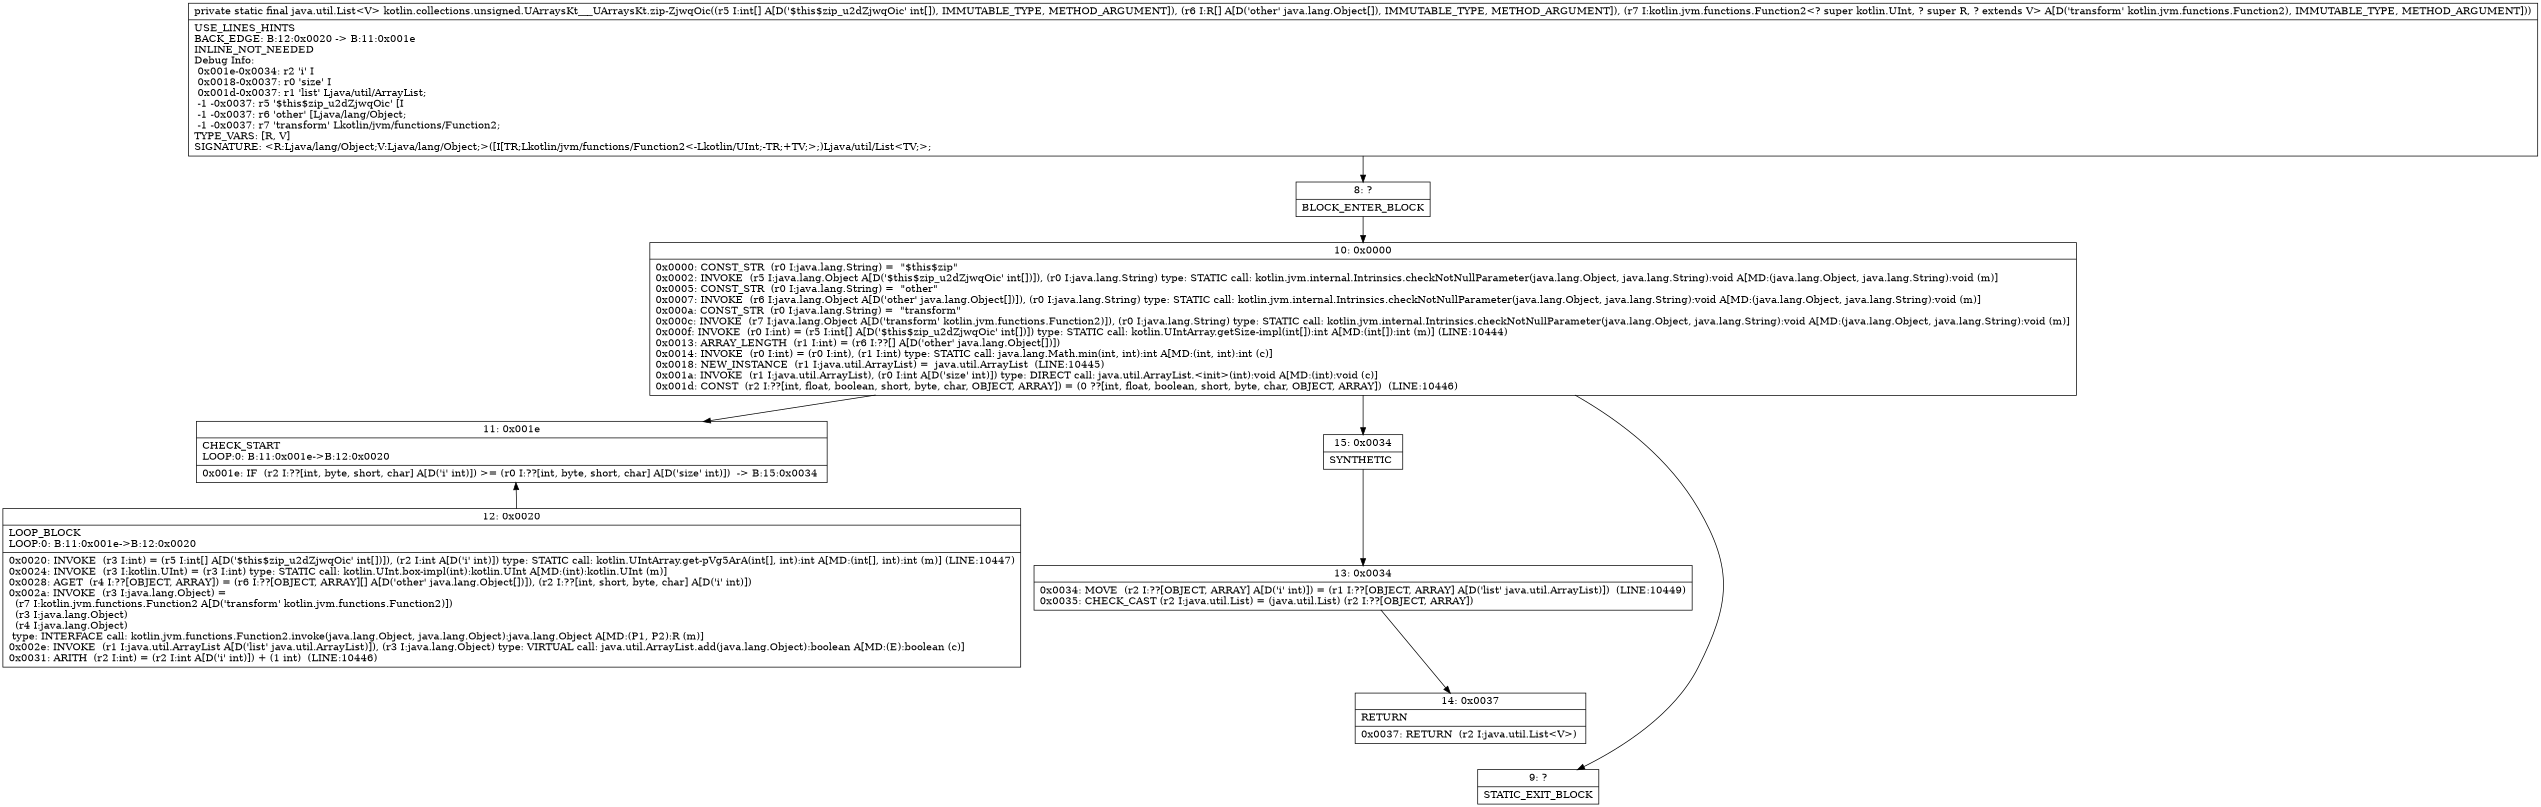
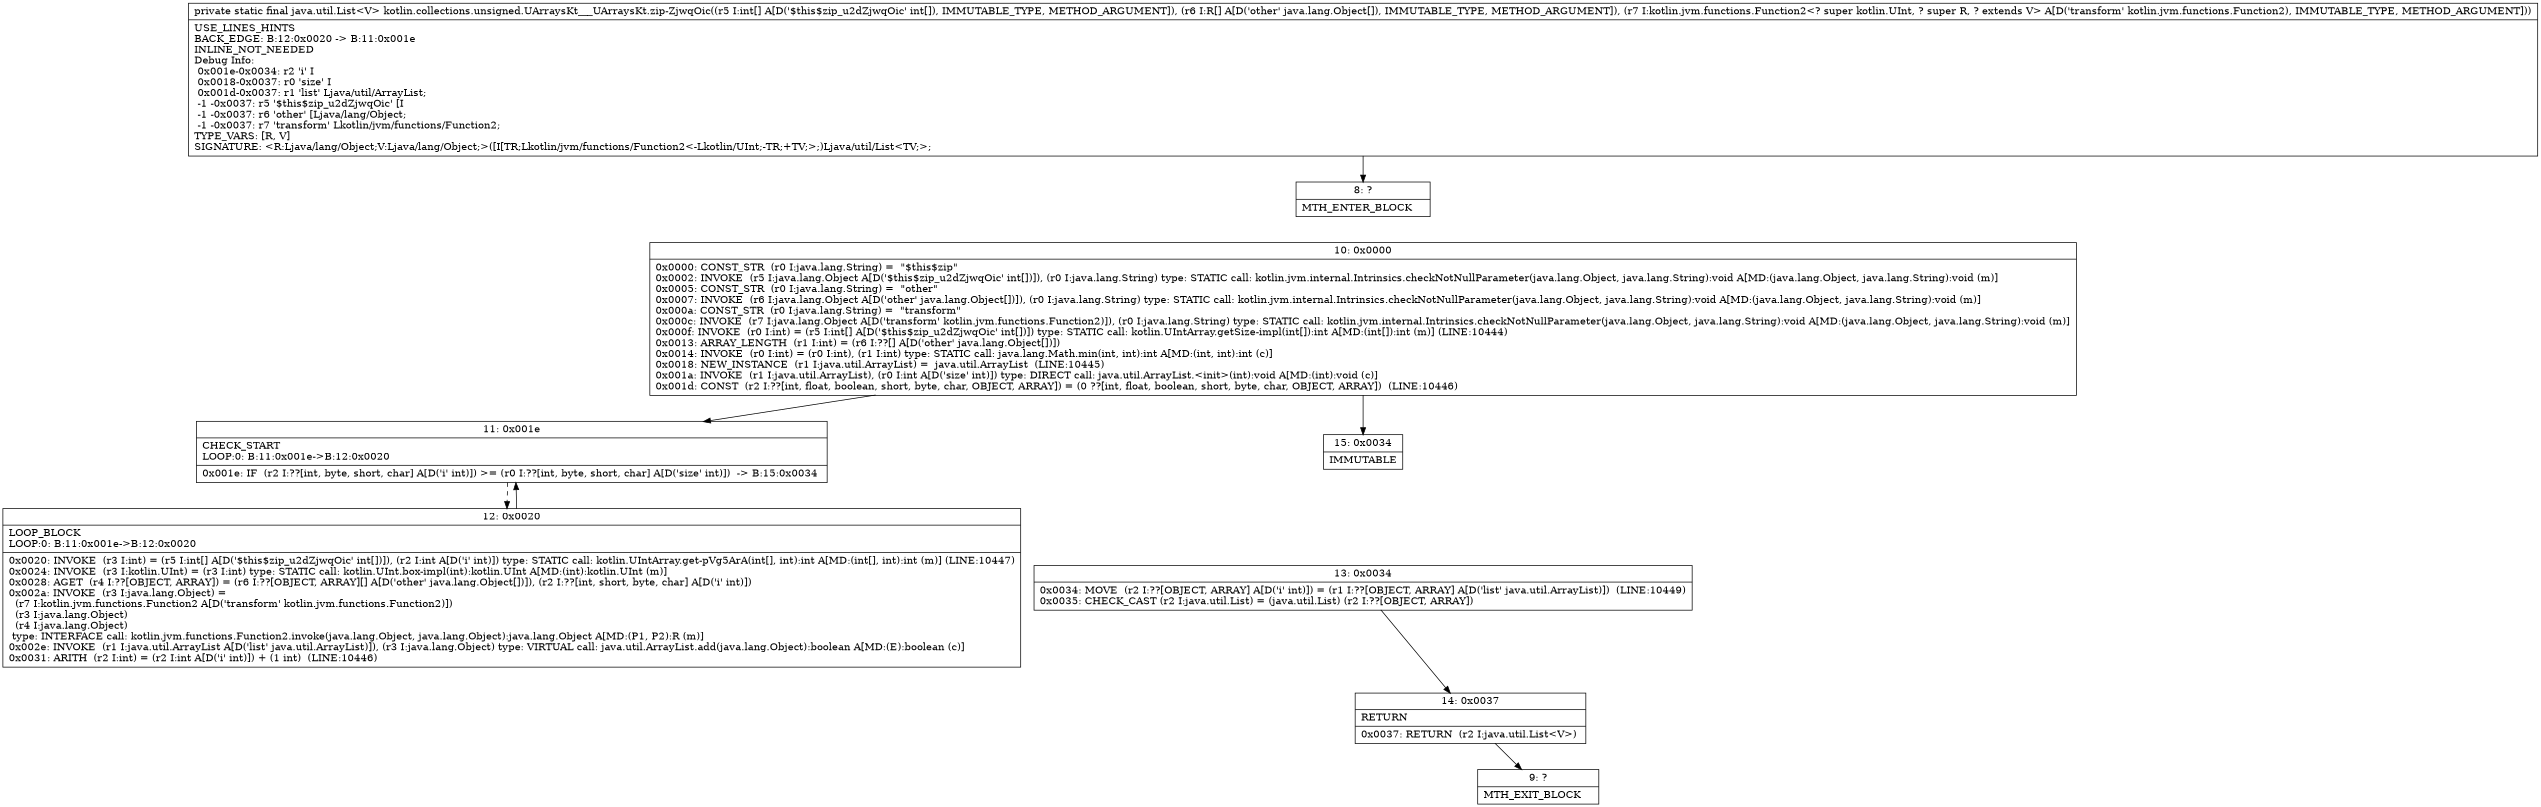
(1363, 208) -> (1357, 208)
(1363, 226) -> none
(1361, 460) -> (1363, 460)
none -> (507, 492)
(1363, 514) -> none
(1723, 580) -> (1506, 754)
(1538, 795) -> (1532, 795)
